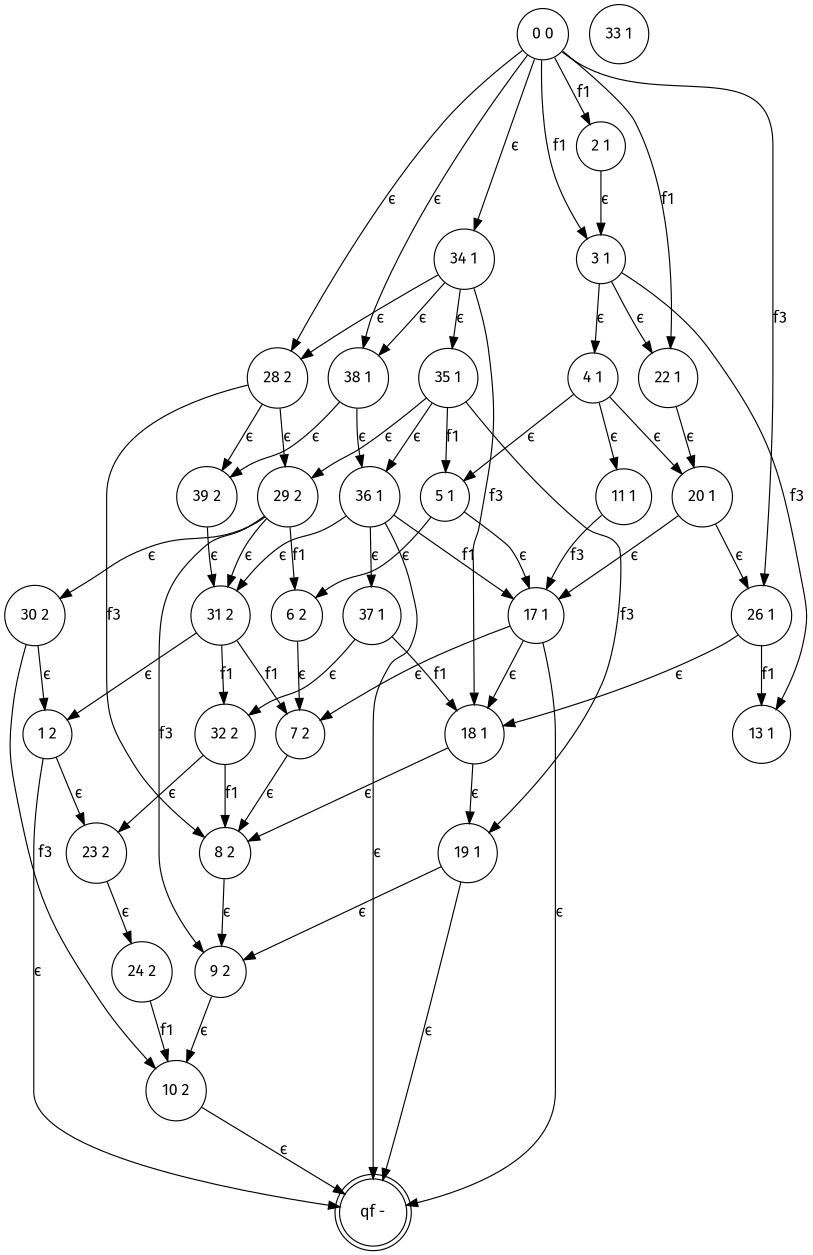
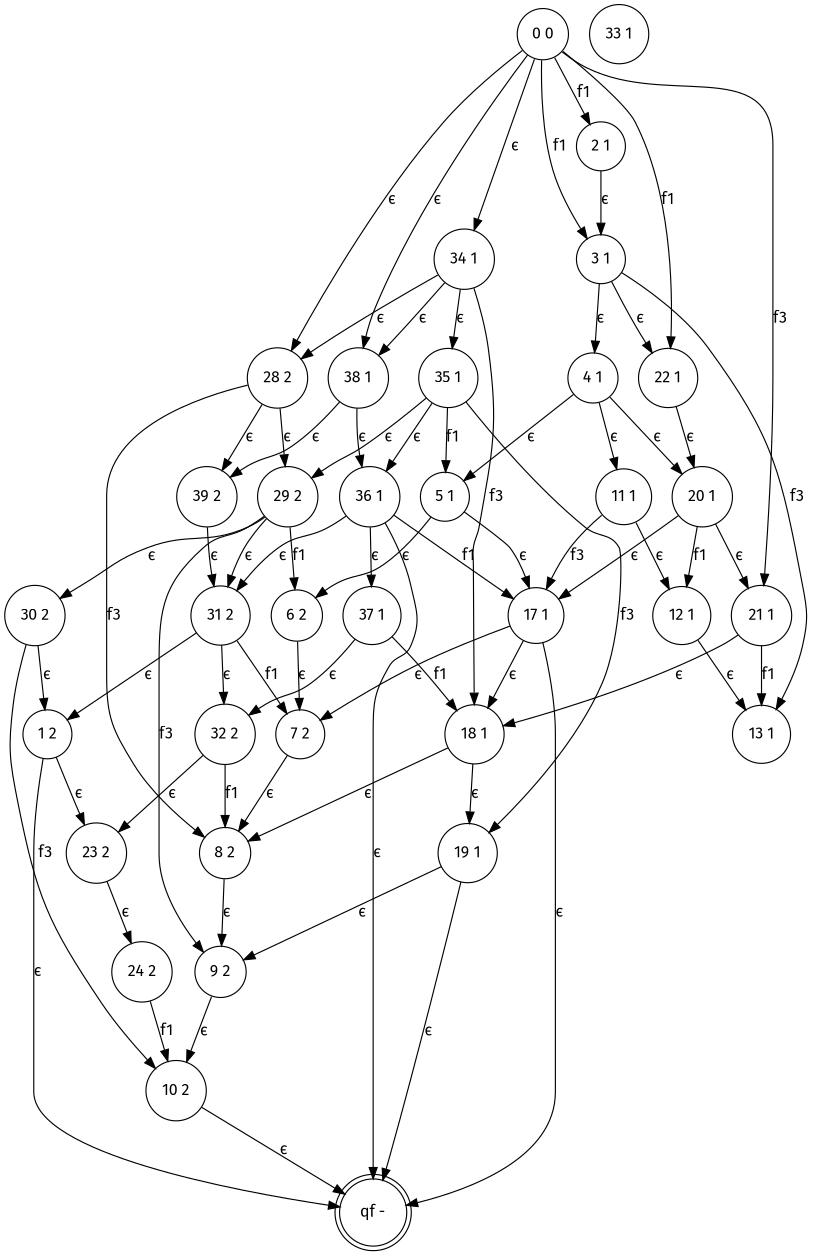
none -> (682, 616)
(762, 616) -> (762, 616)
(227, 675) -> (227, 675)
